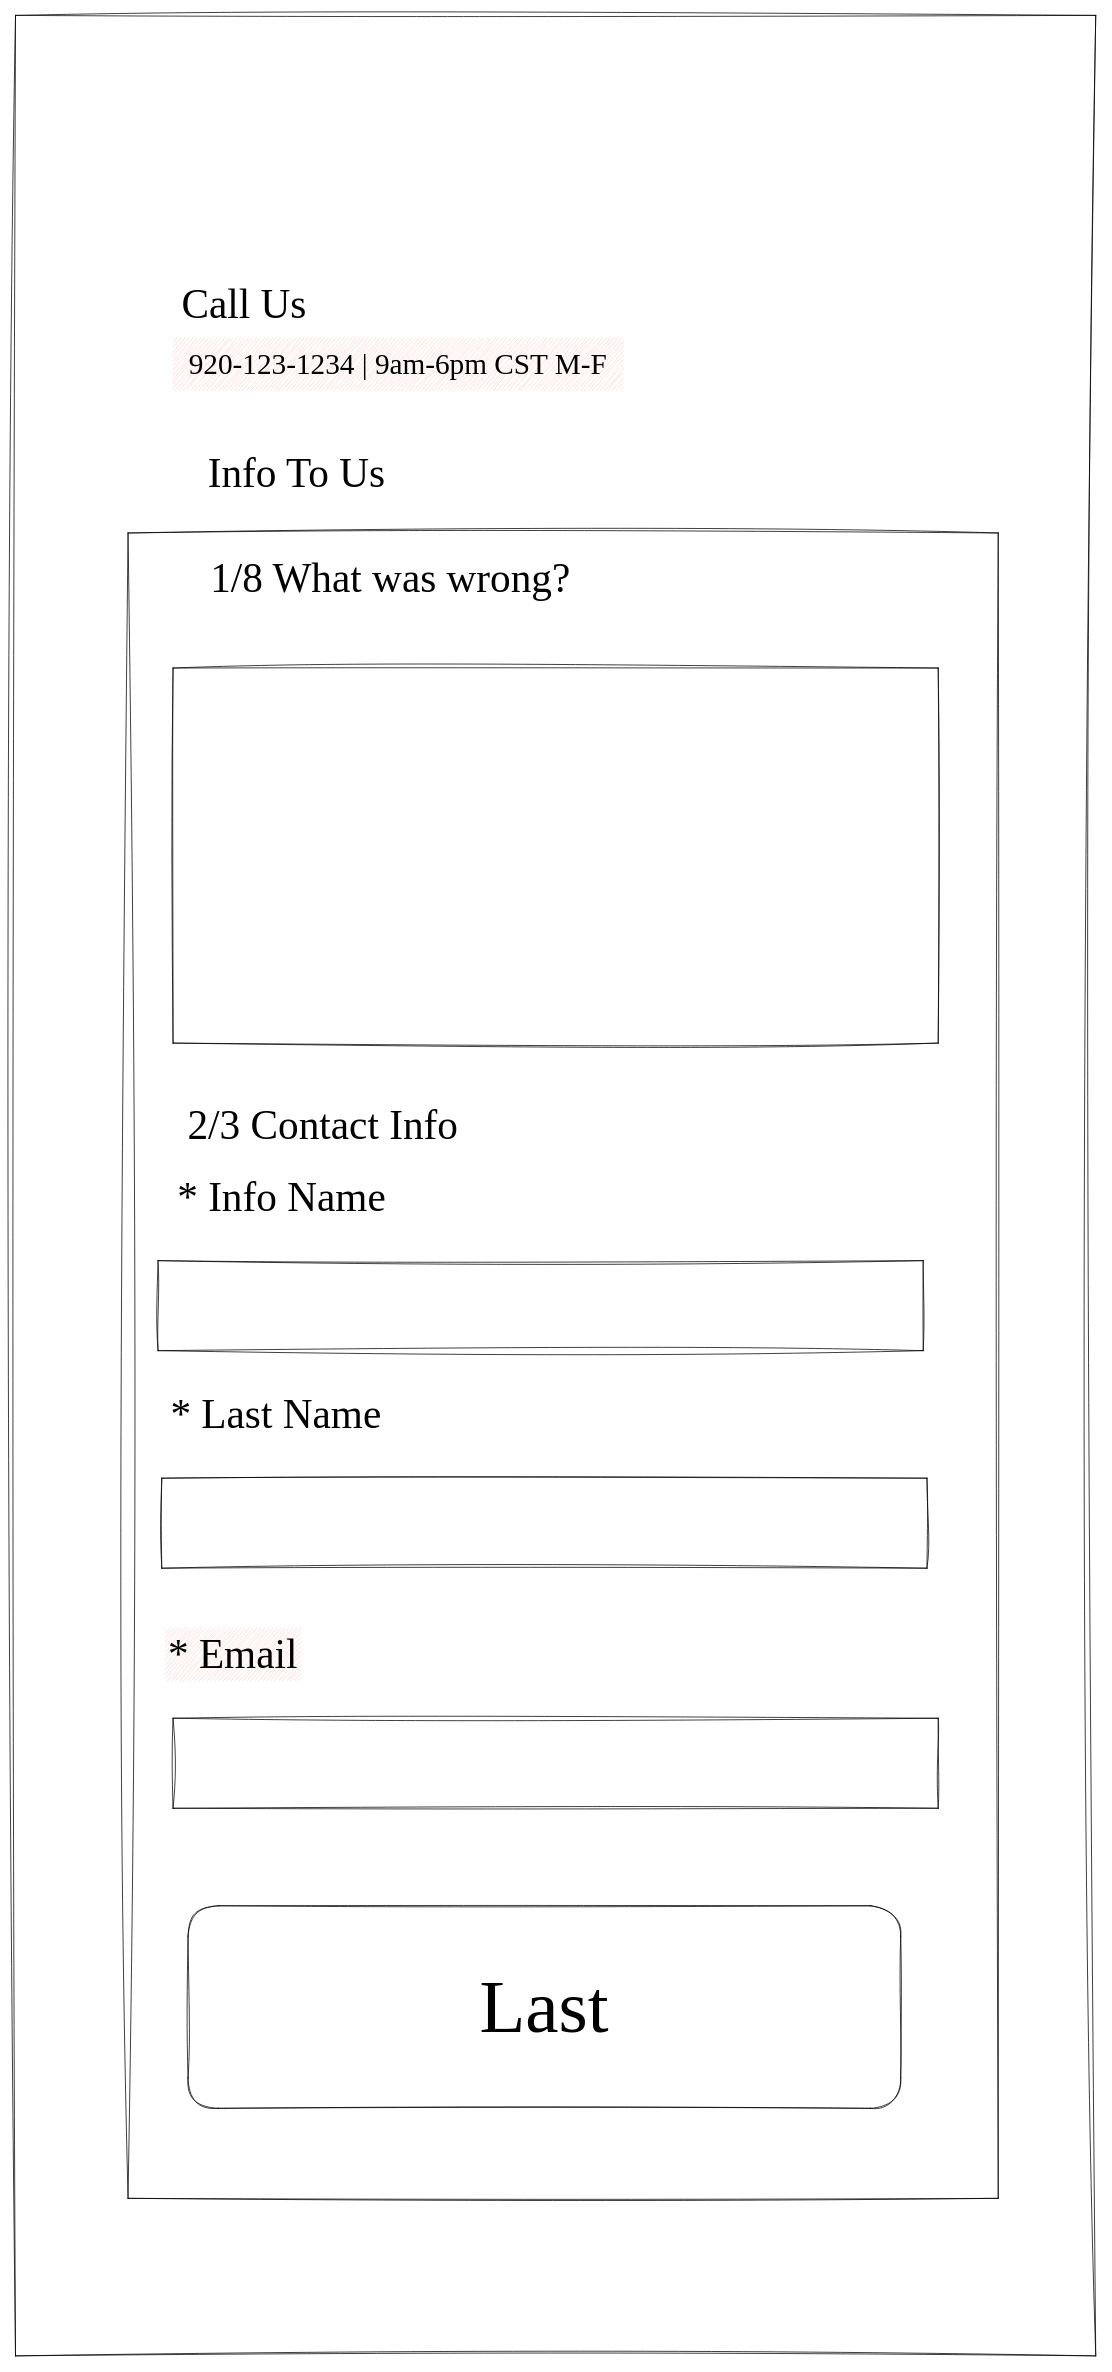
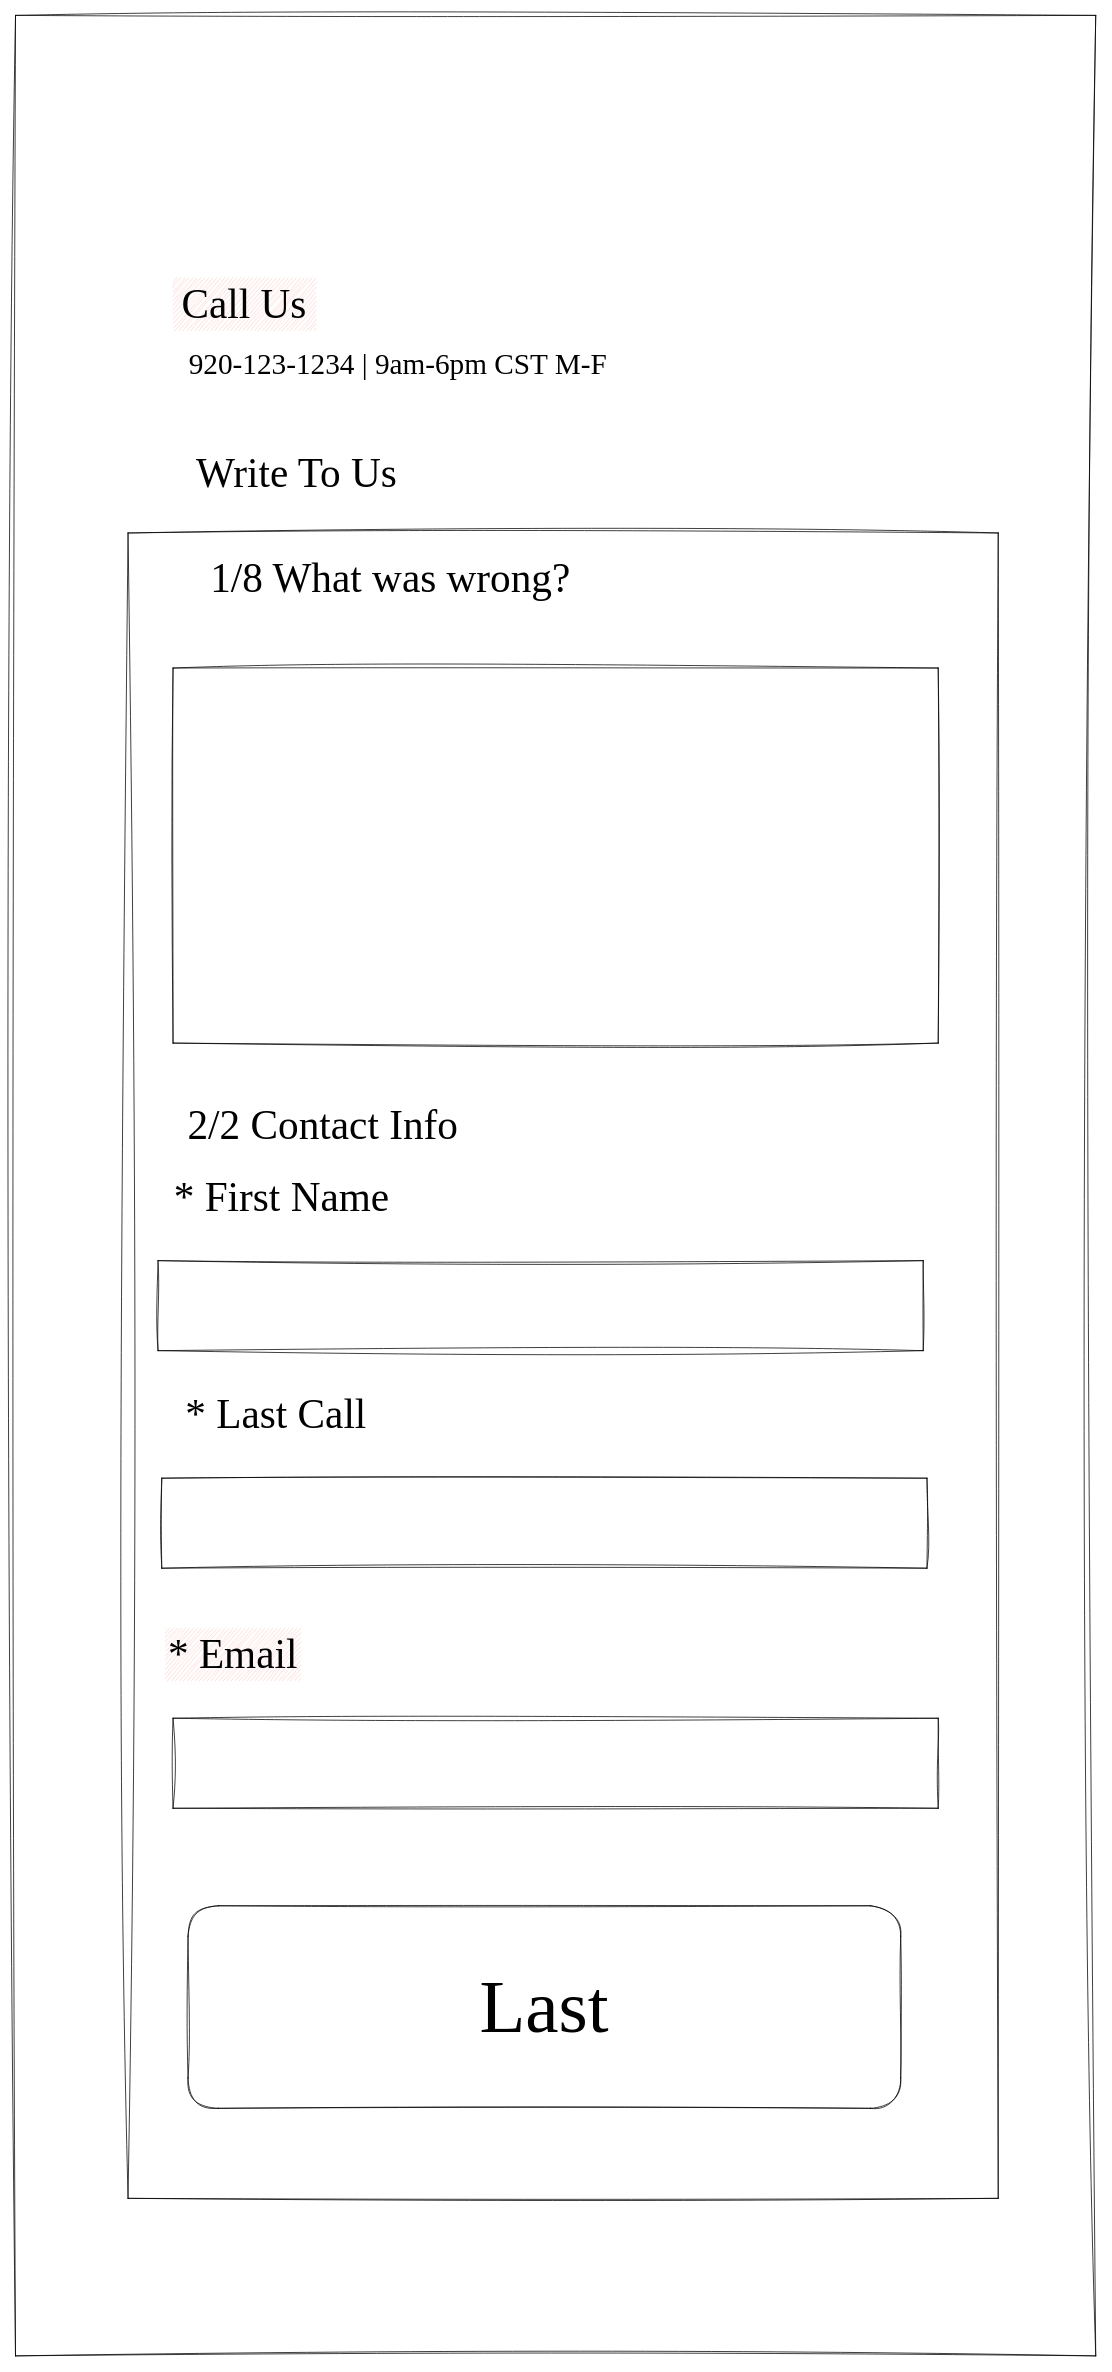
(244, 304) -> (244, 304)
(398, 364) -> (398, 364)
(297, 473) -> (297, 473)
(323, 1125) -> (323, 1125)
(282, 1197) -> (282, 1197)
(276, 1414) -> (276, 1414)
